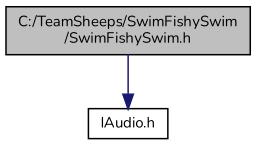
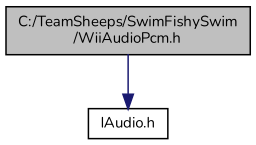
(128, 31) -> (128, 31)
